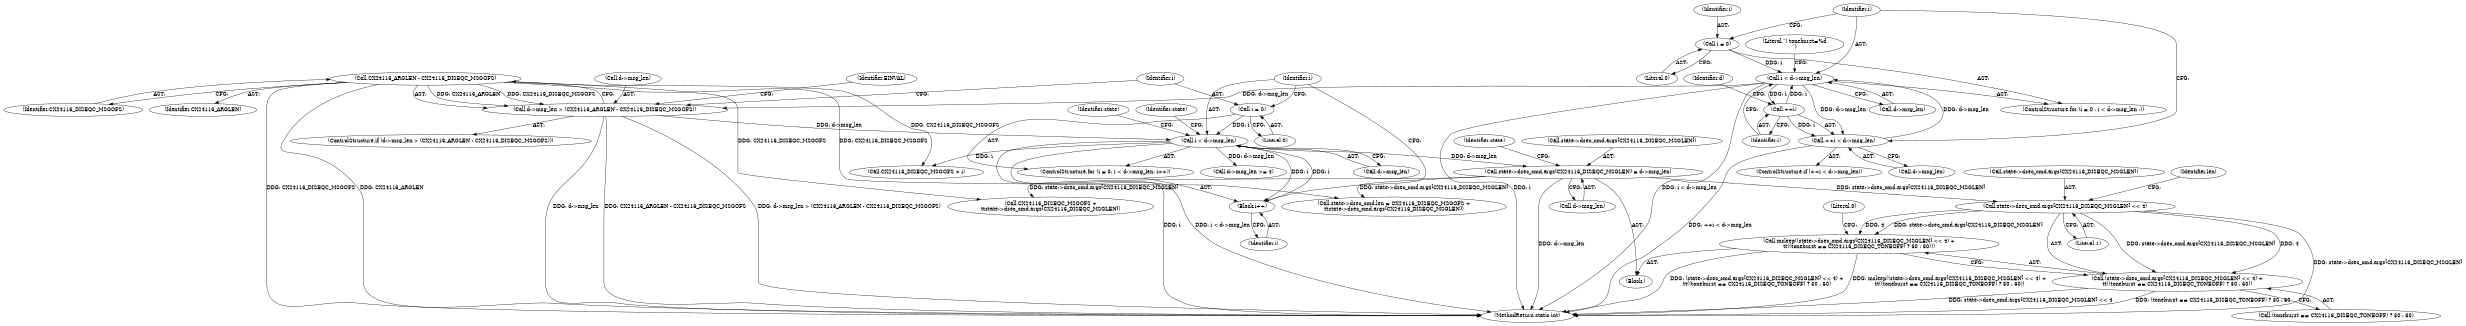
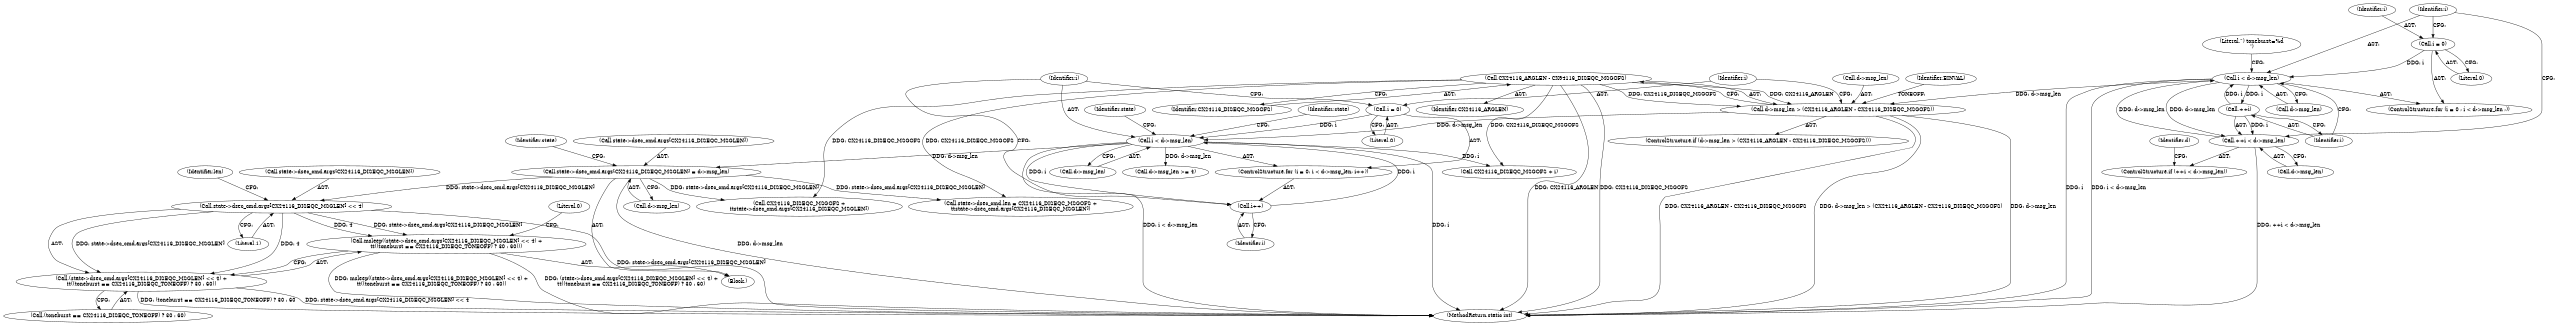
(425, 79) -> (1556, 79)
(1744, 93) -> (2174, 155)
(767, 94) -> (1912, 94)
(1252, 207) -> (1251, 207)
